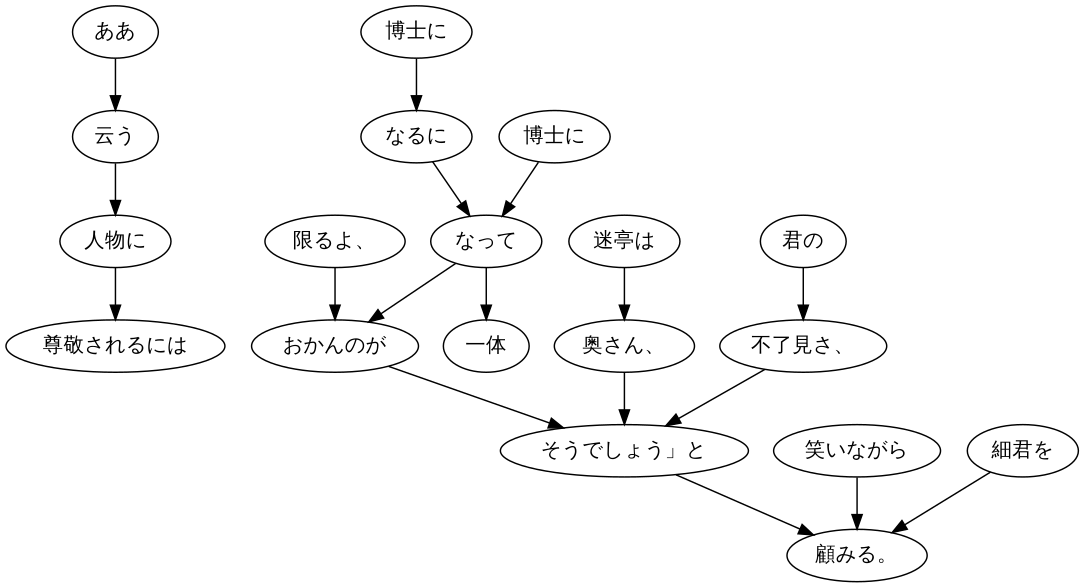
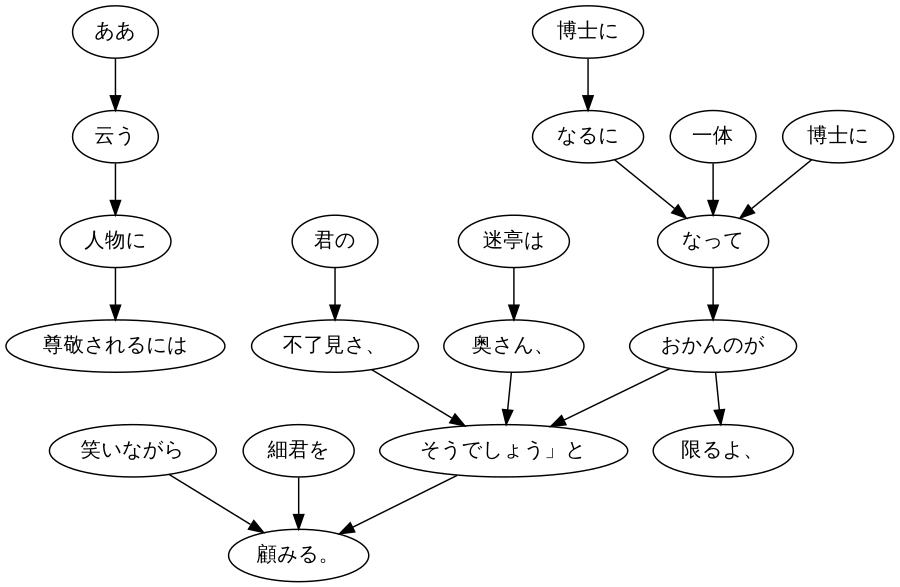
(335, 287) -> (717, 391)
(486, 287) -> (713, 182)
